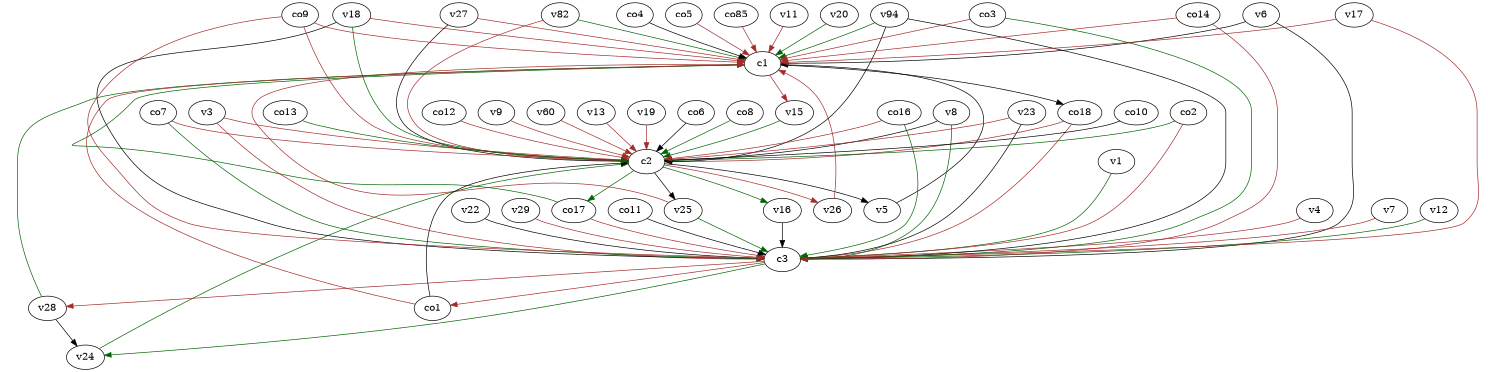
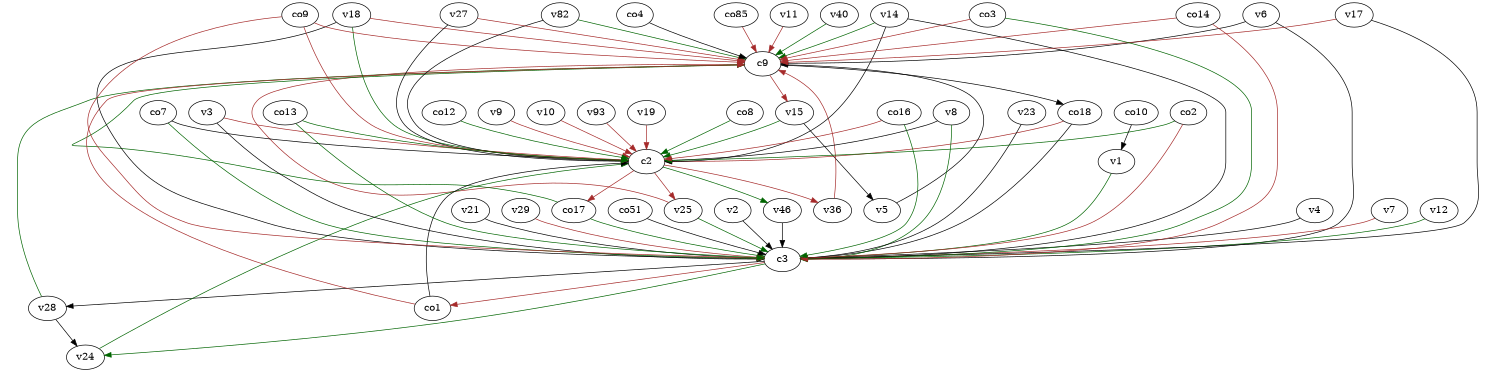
(684, 15) -> none
(839, 15) -> (839, 15)
(890, 15) -> (890, 15)
(763, 64) -> (763, 64)
(546, 113) -> (546, 113)
(596, 113) -> (596, 113)
(696, 113) -> none
(425, 132) -> (425, 132)
(900, 136) -> none
(540, 142) -> (540, 142)
(897, 148) -> (1127, 136)
(396, 149) -> (396, 149)
(764, 177) -> (841, 164)
(663, 183) -> (663, 183)
(614, 184) -> (614, 184)
(471, 211) -> (471, 211)
(630, 211) -> (630, 211)
none -> (733, 211)
(782, 211) -> (782, 211)
(833, 211) -> (833, 211)
(957, 225) -> (957, 225)
none -> (511, 237)
(472, 238) -> (472, 238)
(1338, 239) -> (1338, 239)
(673, 241) -> (673, 241)
(1055, 247) -> (1055, 247)
(419, 284) -> (419, 284)
